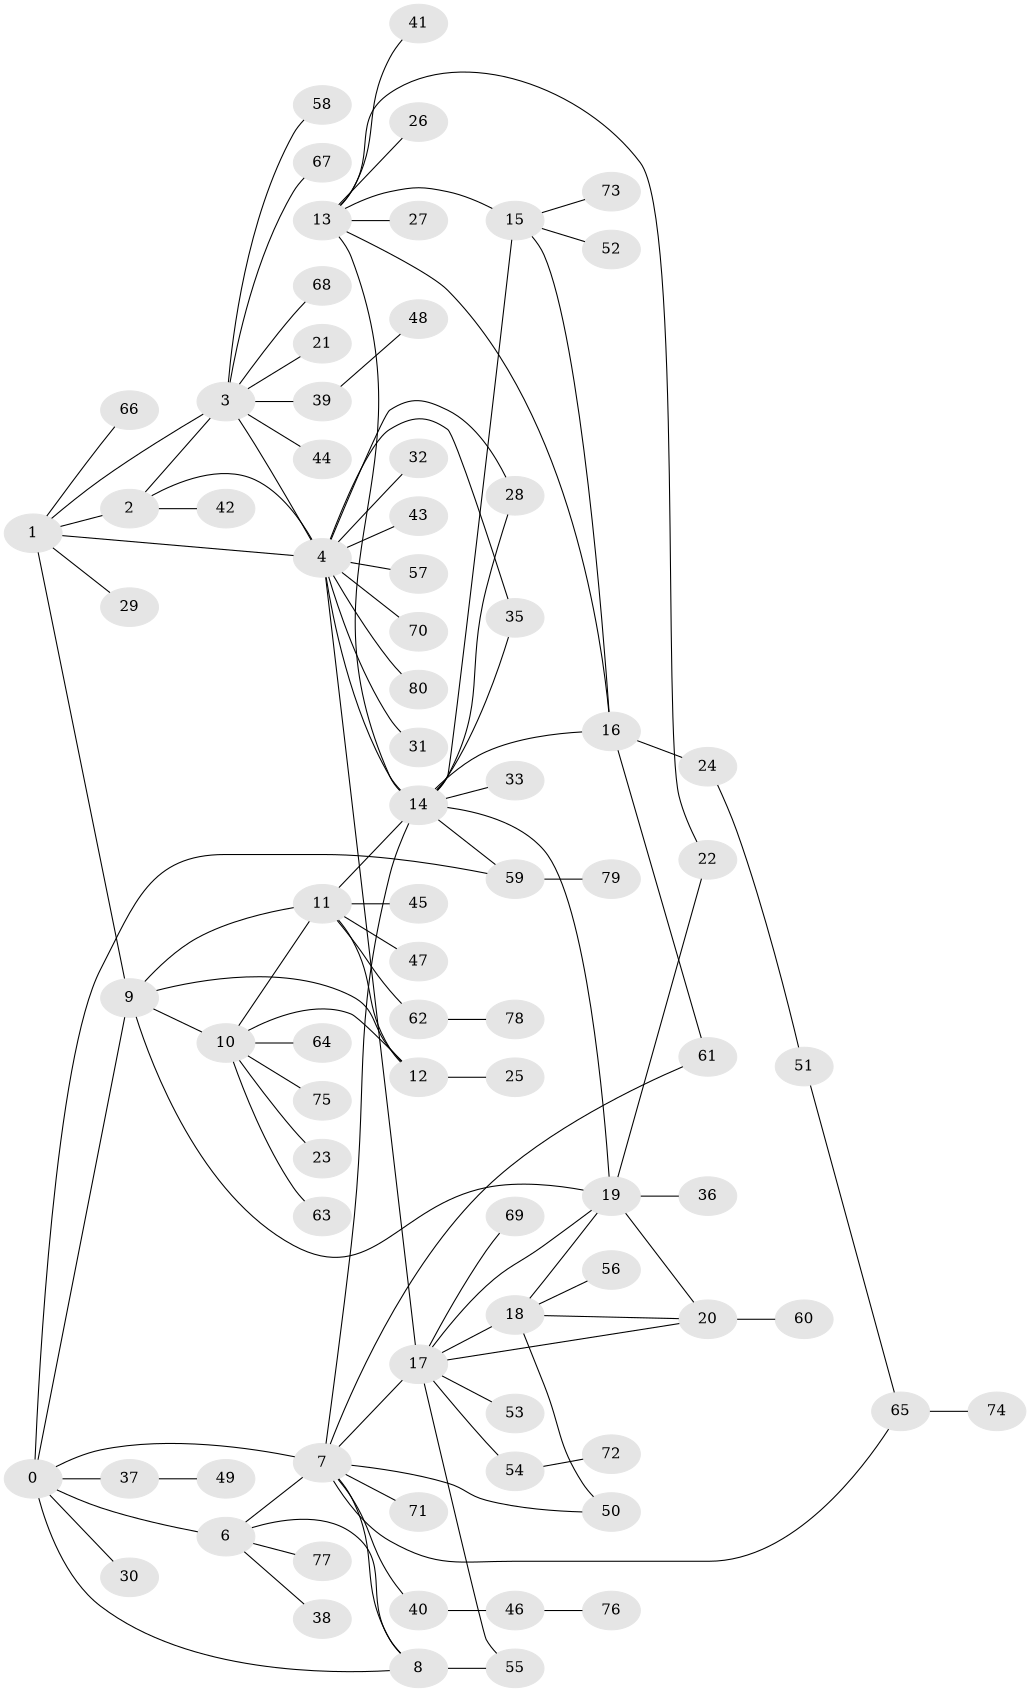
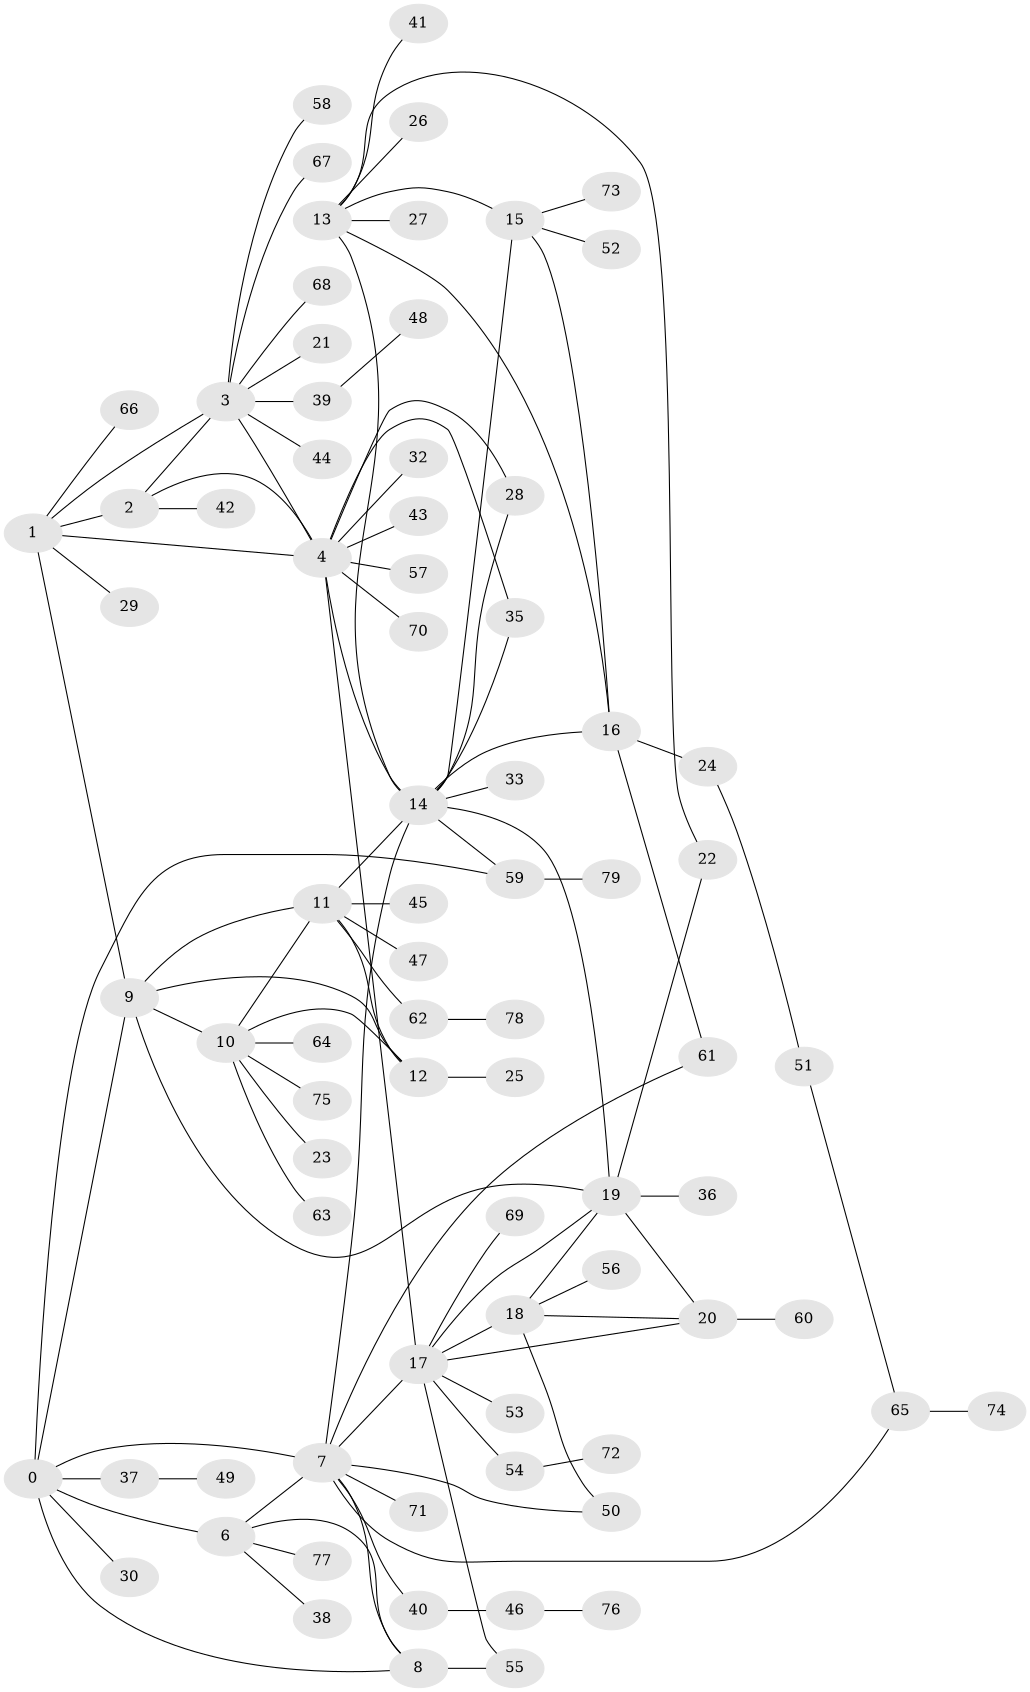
(419, 690) -> none
(419, 747) -> none
